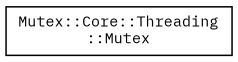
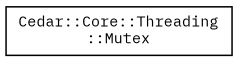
(119, 31) -> (119, 31)
